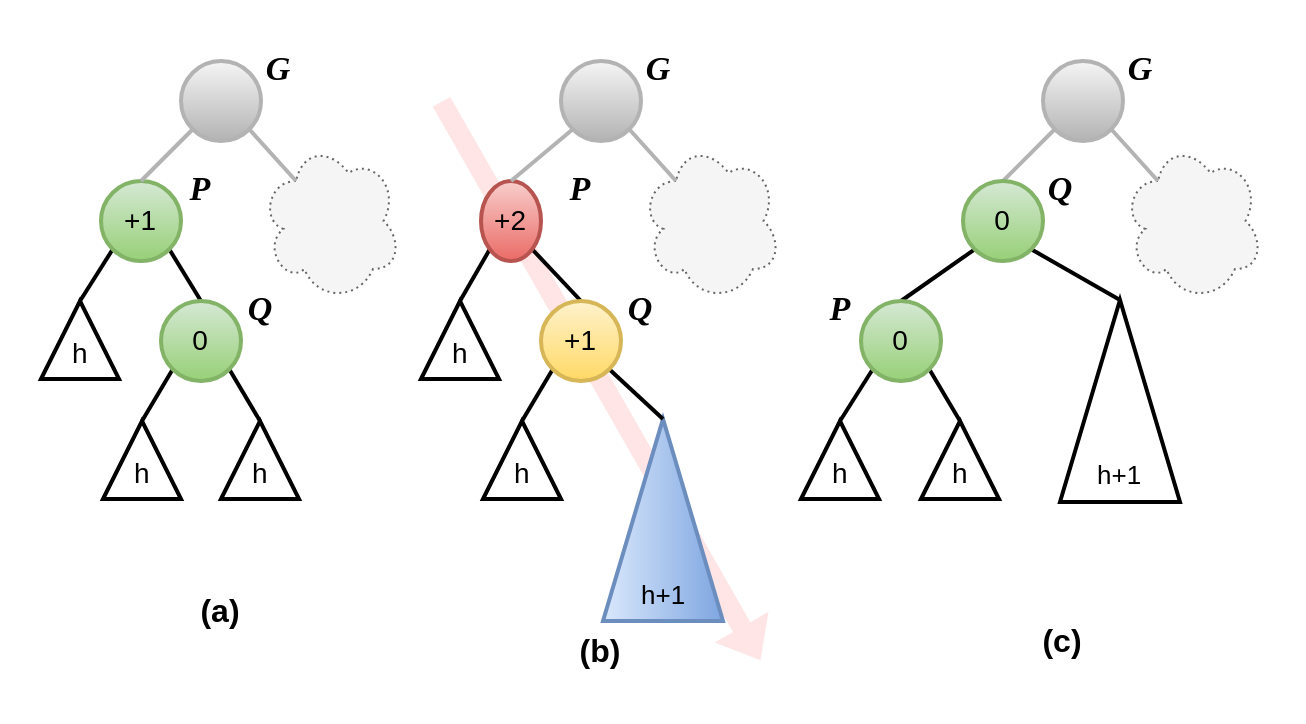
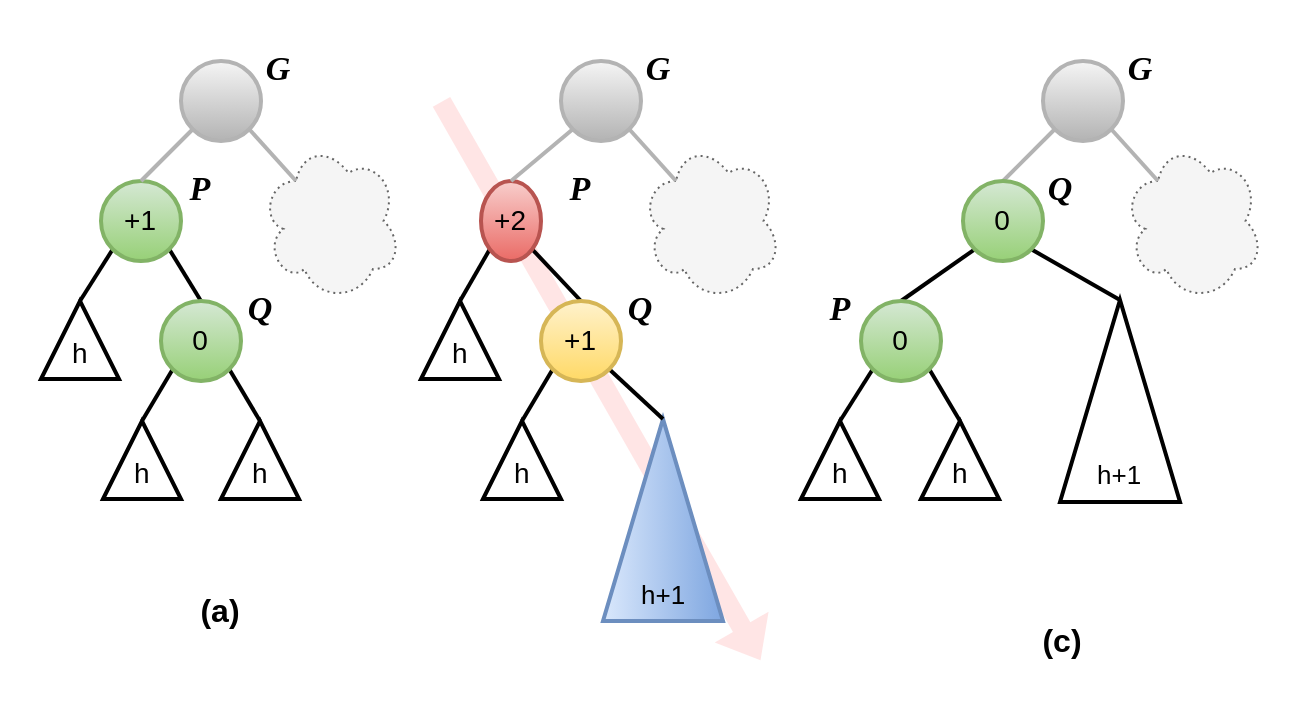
(601, 651) -> none
